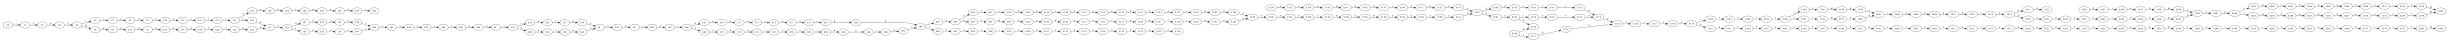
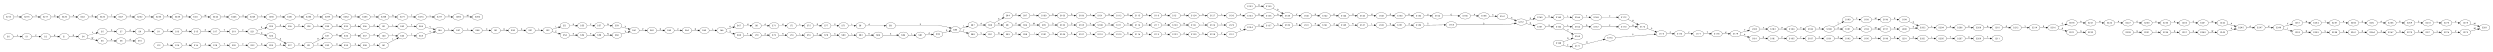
(1205, 22) -> none
none -> (421, 26)
(1962, 29) -> none
(138, 30) -> none
none -> (1231, 34)
